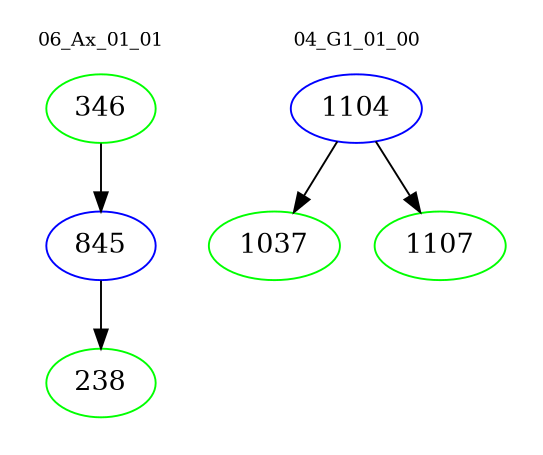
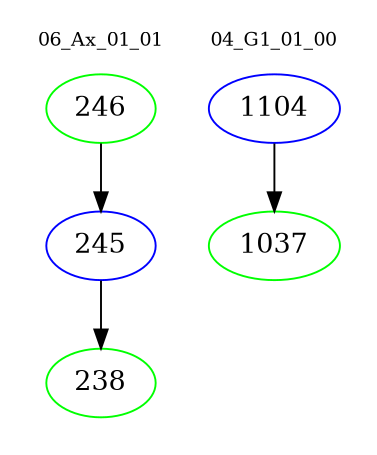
(101, 109) -> (101, 109)
(101, 246) -> (101, 246)
(440, 246) -> none
